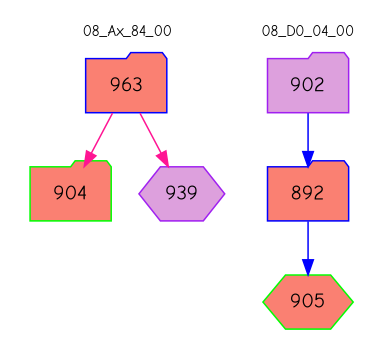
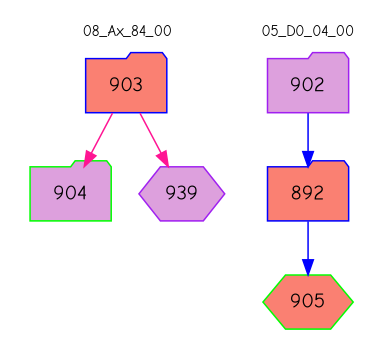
(308, 32) -> (308, 32)
(126, 86) -> (126, 86)
(71, 194) -> (71, 194)
